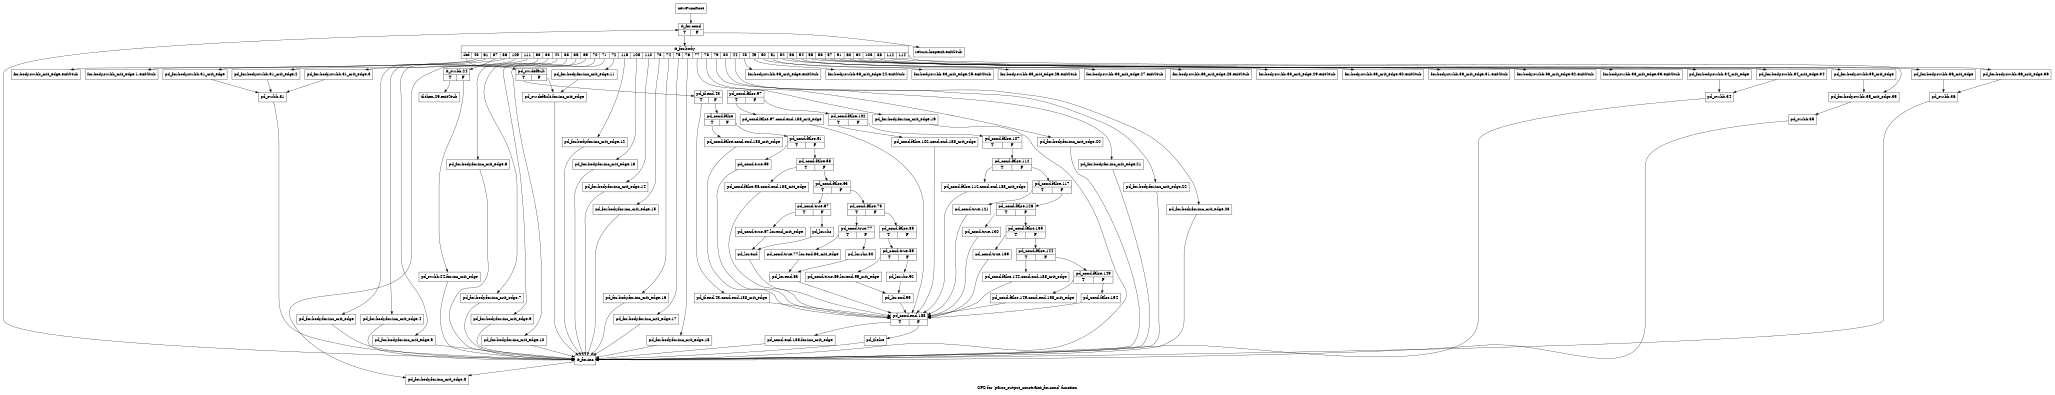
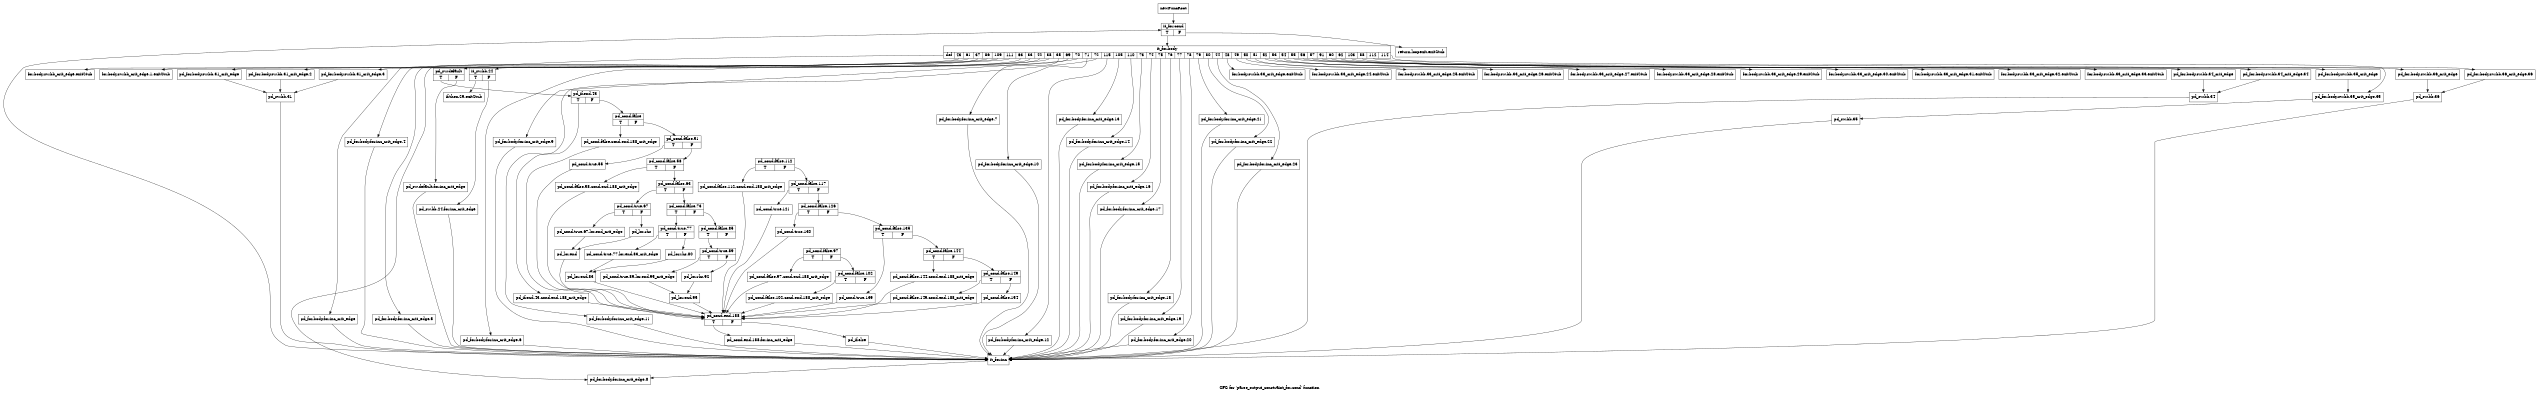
(571, 85) -> (791, 351)
(1002, 142) -> none
